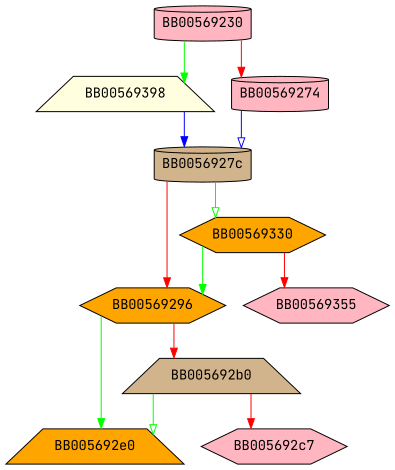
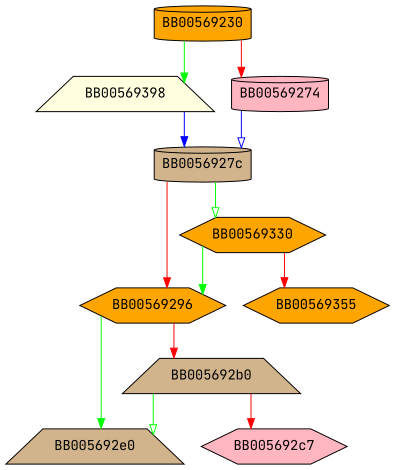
(203, 24) -> (203, 24)
(316, 306) -> (316, 306)
(95, 446) -> (95, 446)
